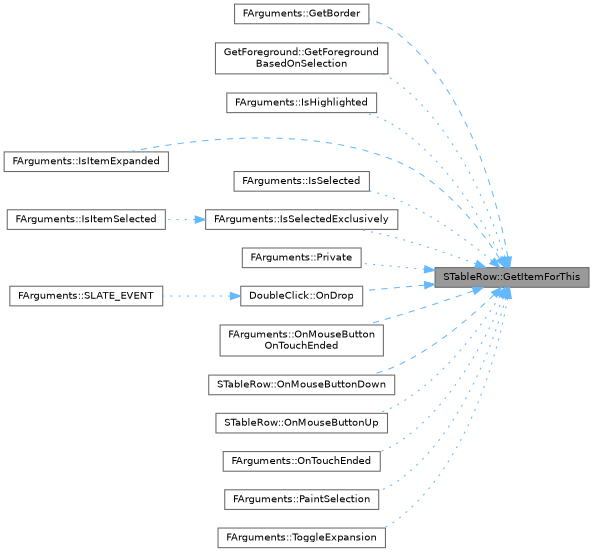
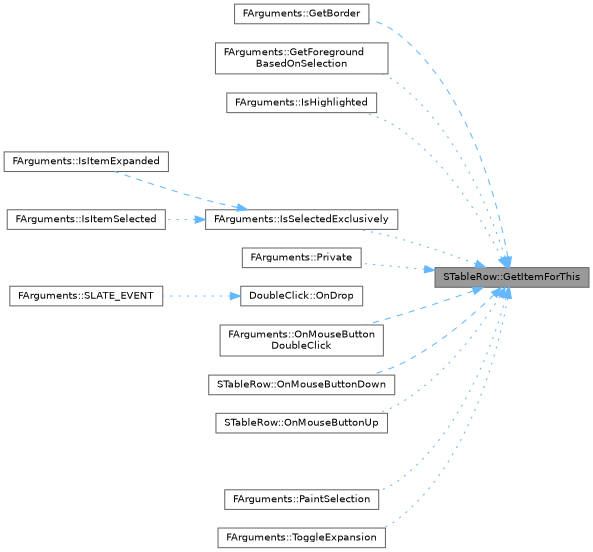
(302, 58) -> (302, 58)
(335, 144) -> (176, 191)
(302, 181) -> none
(394, 288) -> none
(302, 340) -> (302, 340)
(302, 461) -> none
